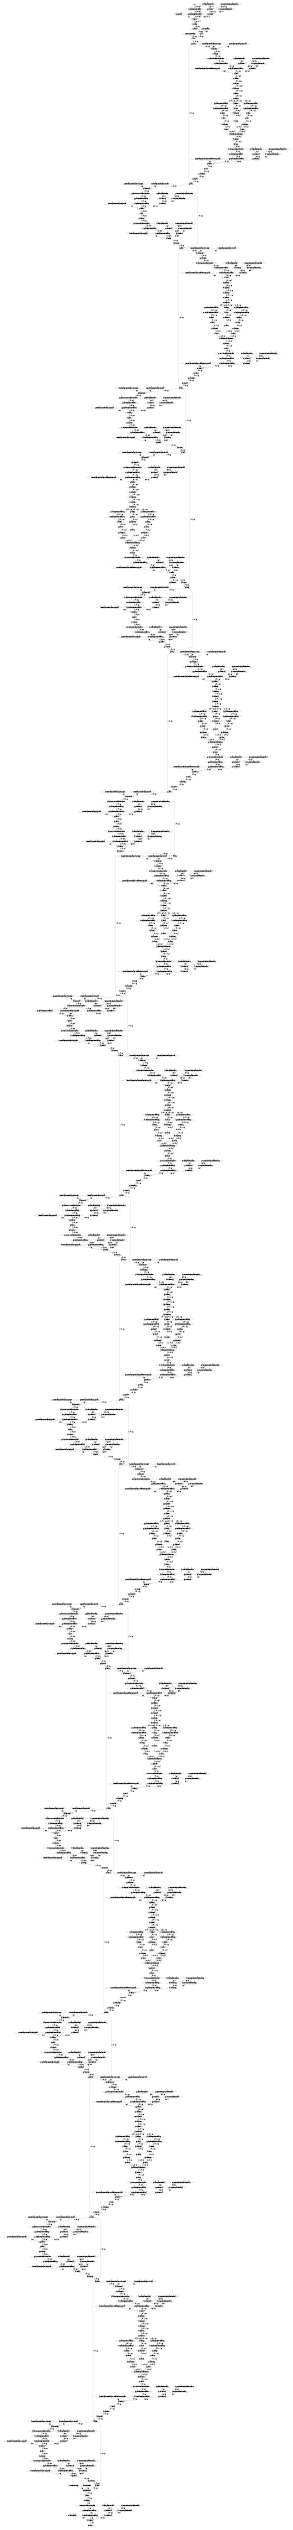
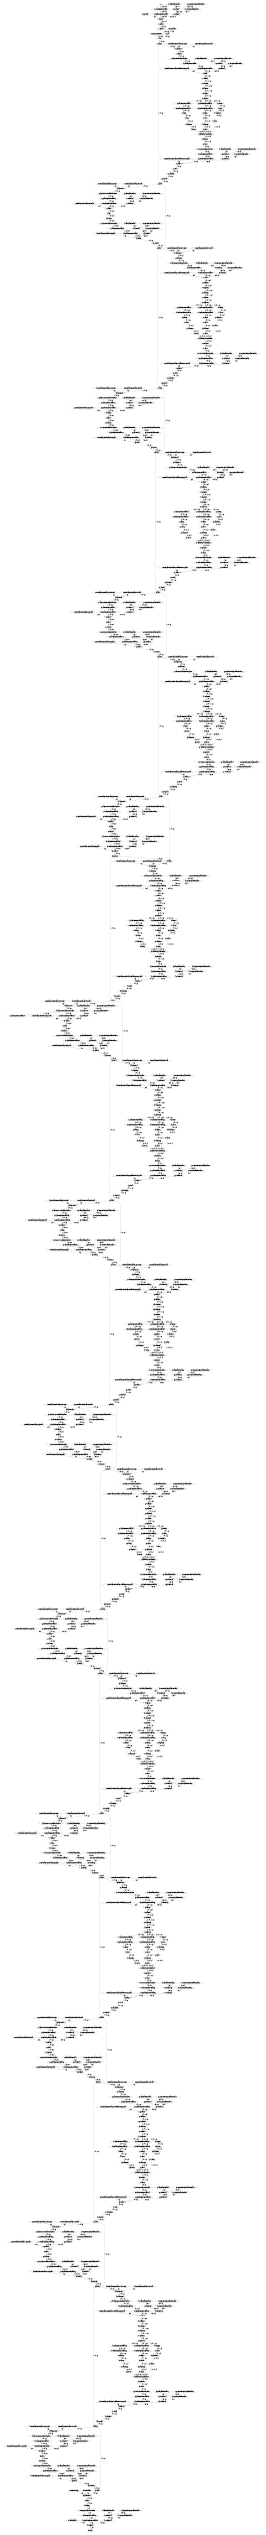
(178, 580) -> (166, 585)
